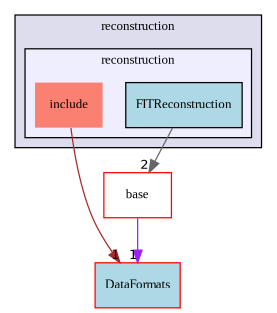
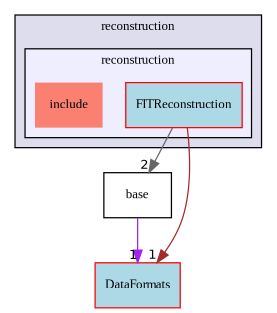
(184, 105) -> (184, 105)
(84, 193) -> (188, 193)
(138, 195) -> (138, 195)
